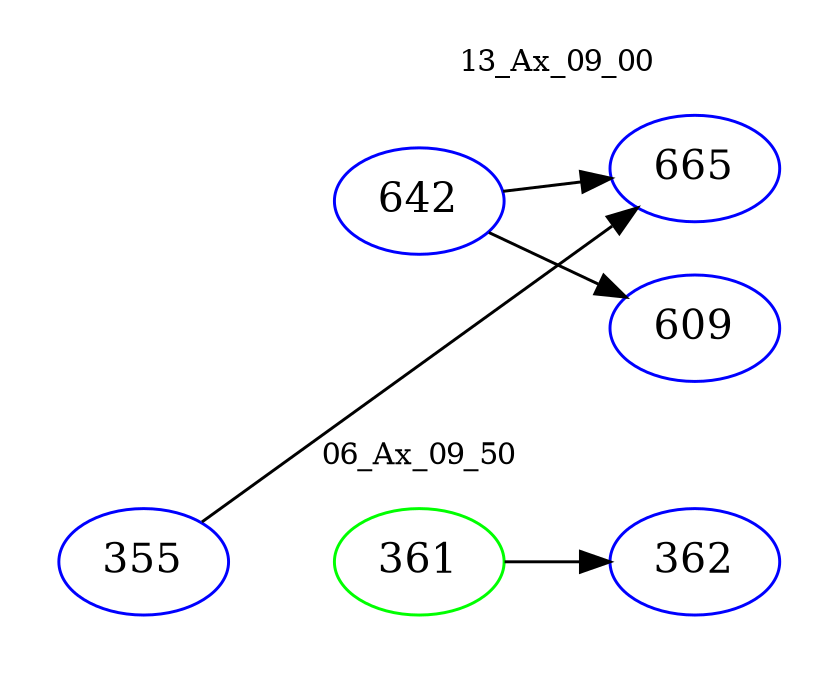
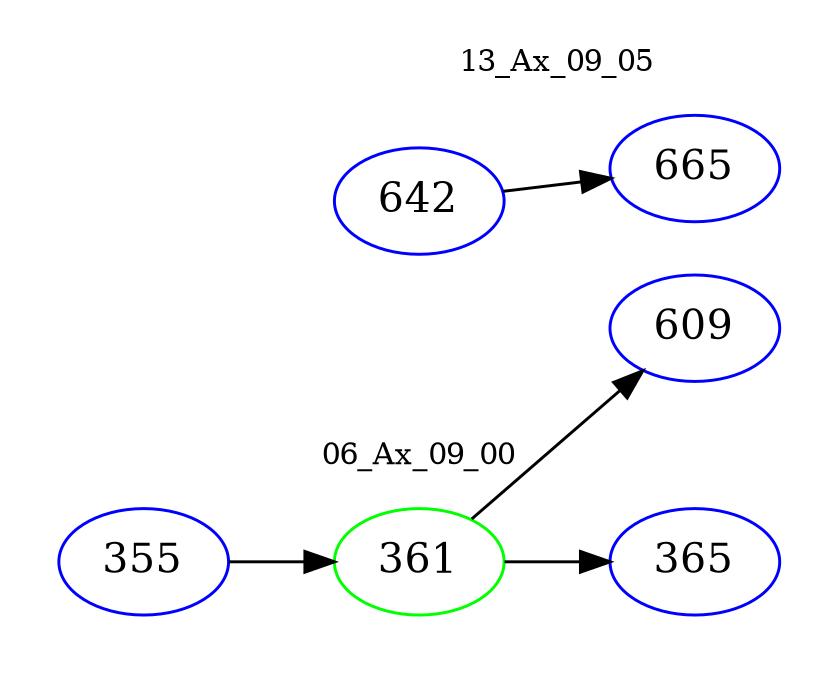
(557, 64) -> (557, 64)
(538, 256) -> (546, 455)
(407, 374) -> (267, 562)
(419, 457) -> (419, 457)
(695, 562) -> (695, 562)
